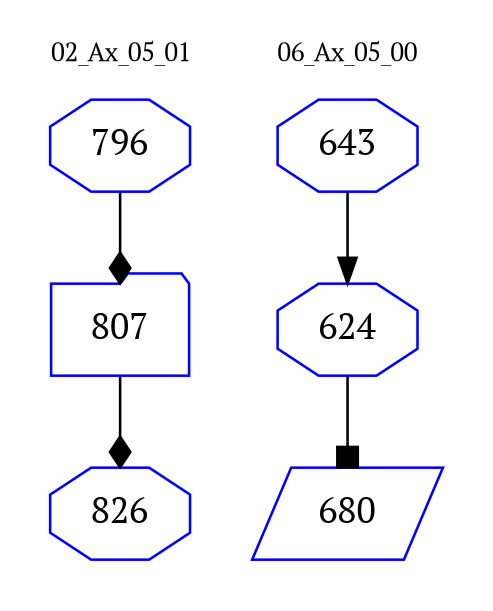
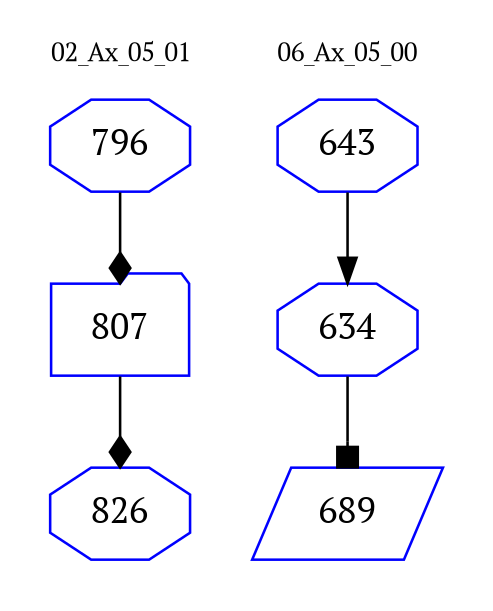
(348, 330) -> (348, 330)
(348, 514) -> (348, 514)
